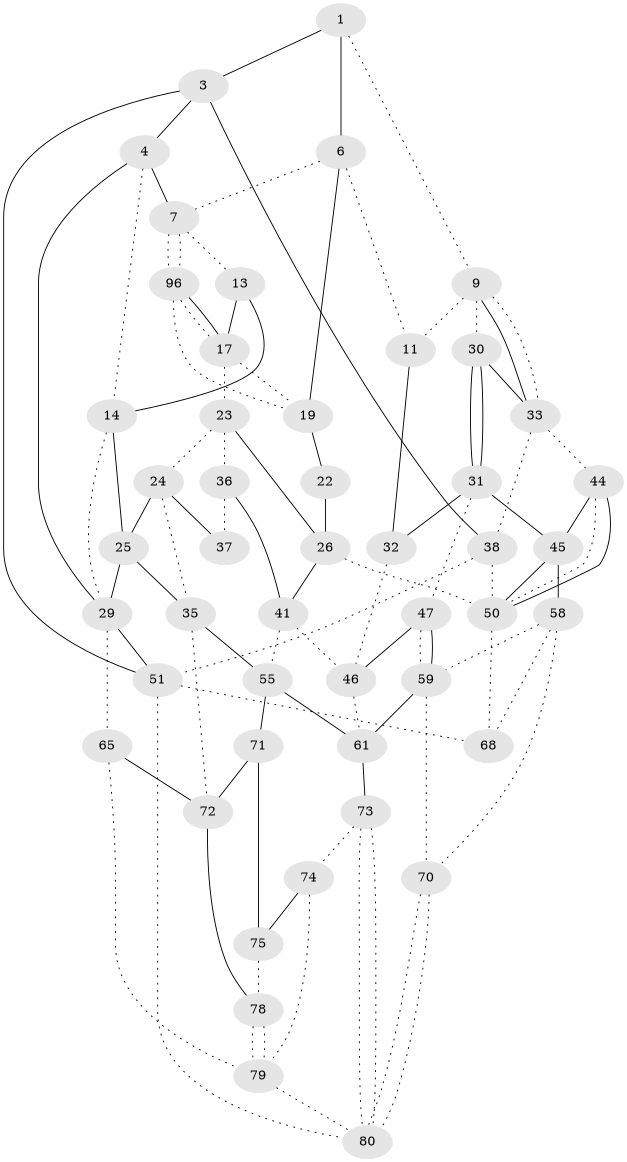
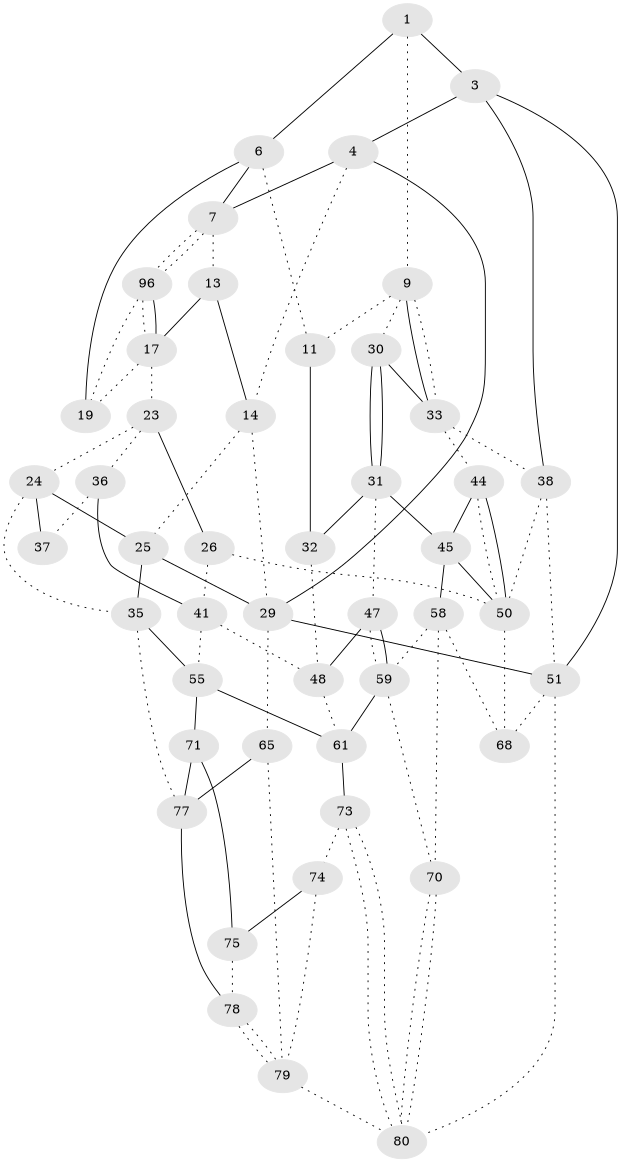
(261, 184) -> (236, 185)
(118, 482) -> (197, 482)
(325, 482) -> none
(304, 581) -> (207, 575)
(351, 680) -> (319, 680)
(208, 812) -> (182, 812)
